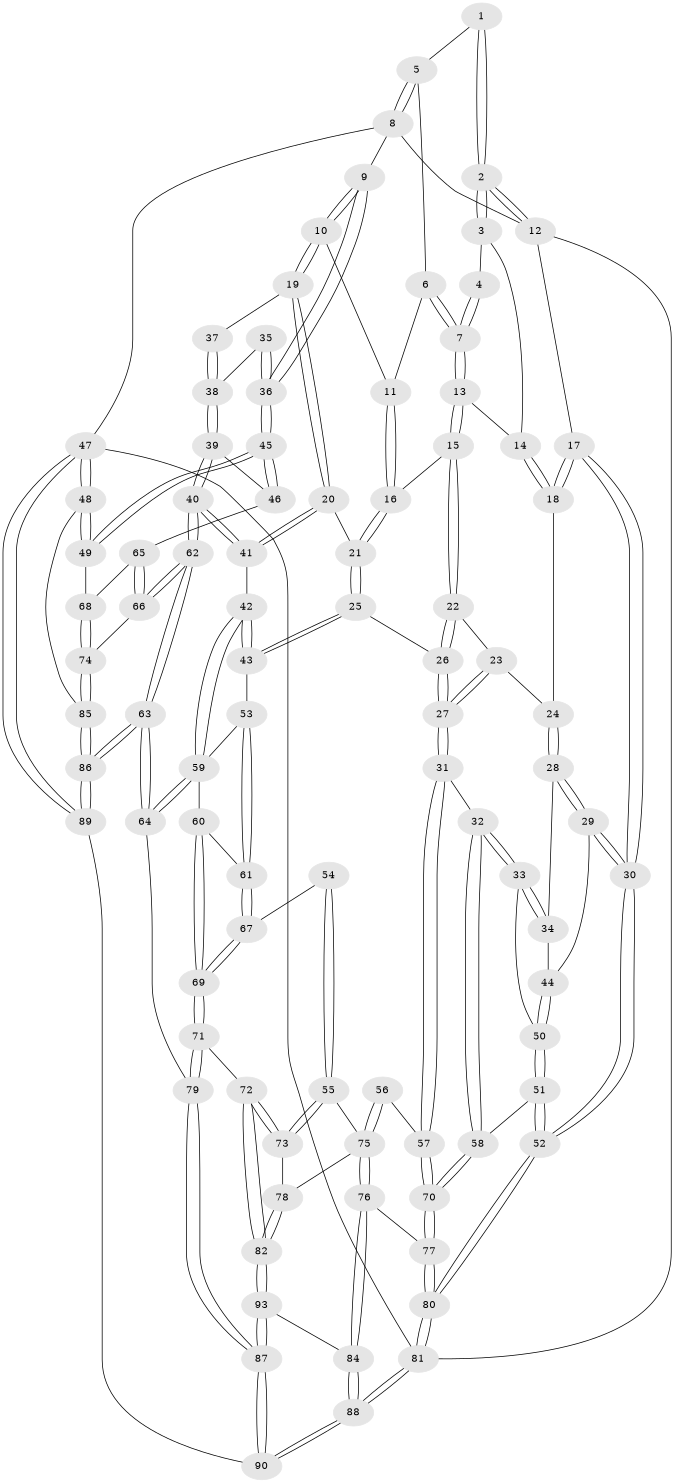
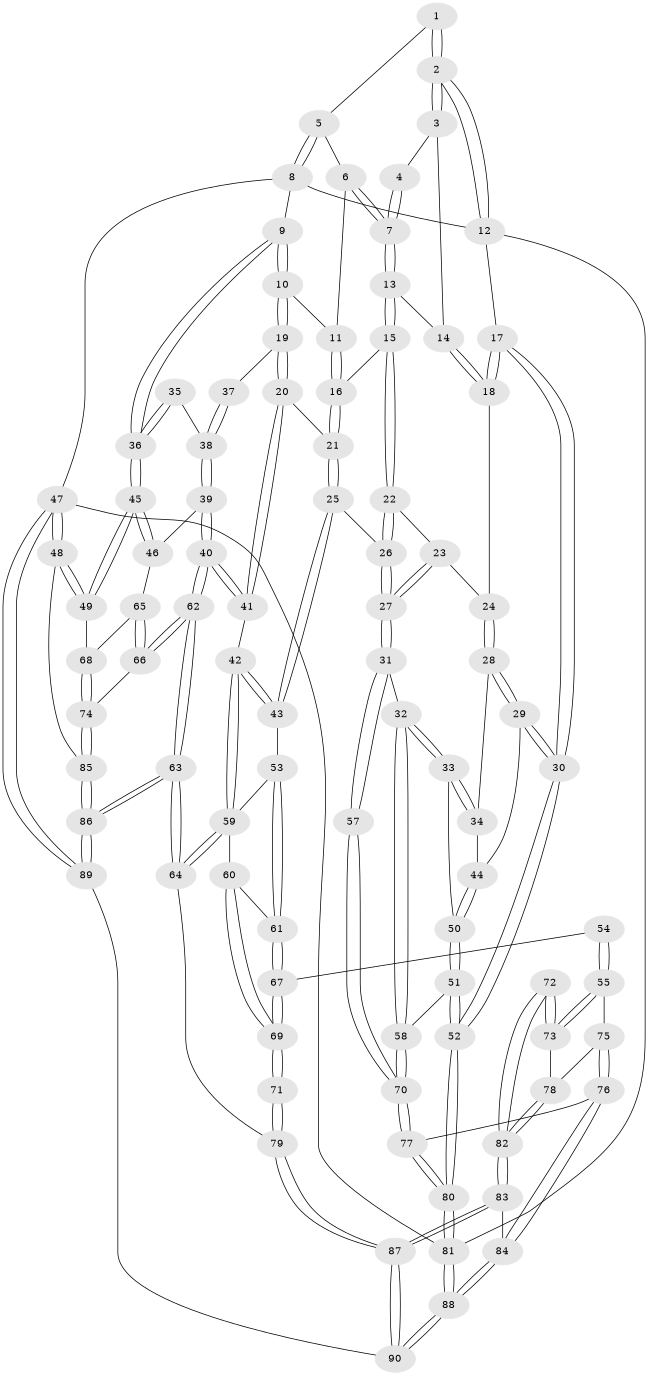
(223, 1064) -> none
(383, 1090) -> none
(262, 1305) -> (503, 1198)
